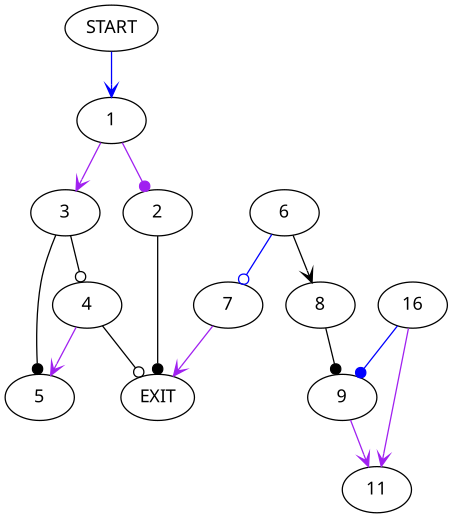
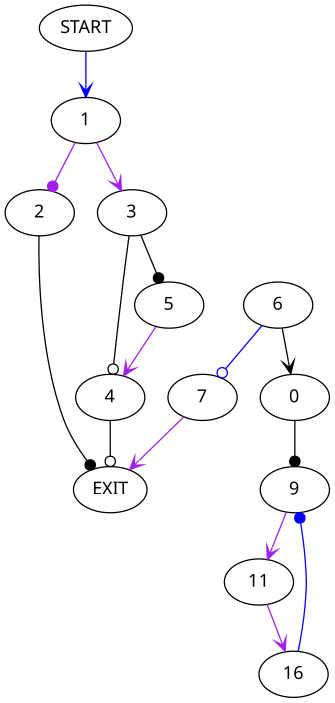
(320, 305) -> (295, 397)
(66, 346) -> (143, 346)
(396, 391) -> (274, 622)
